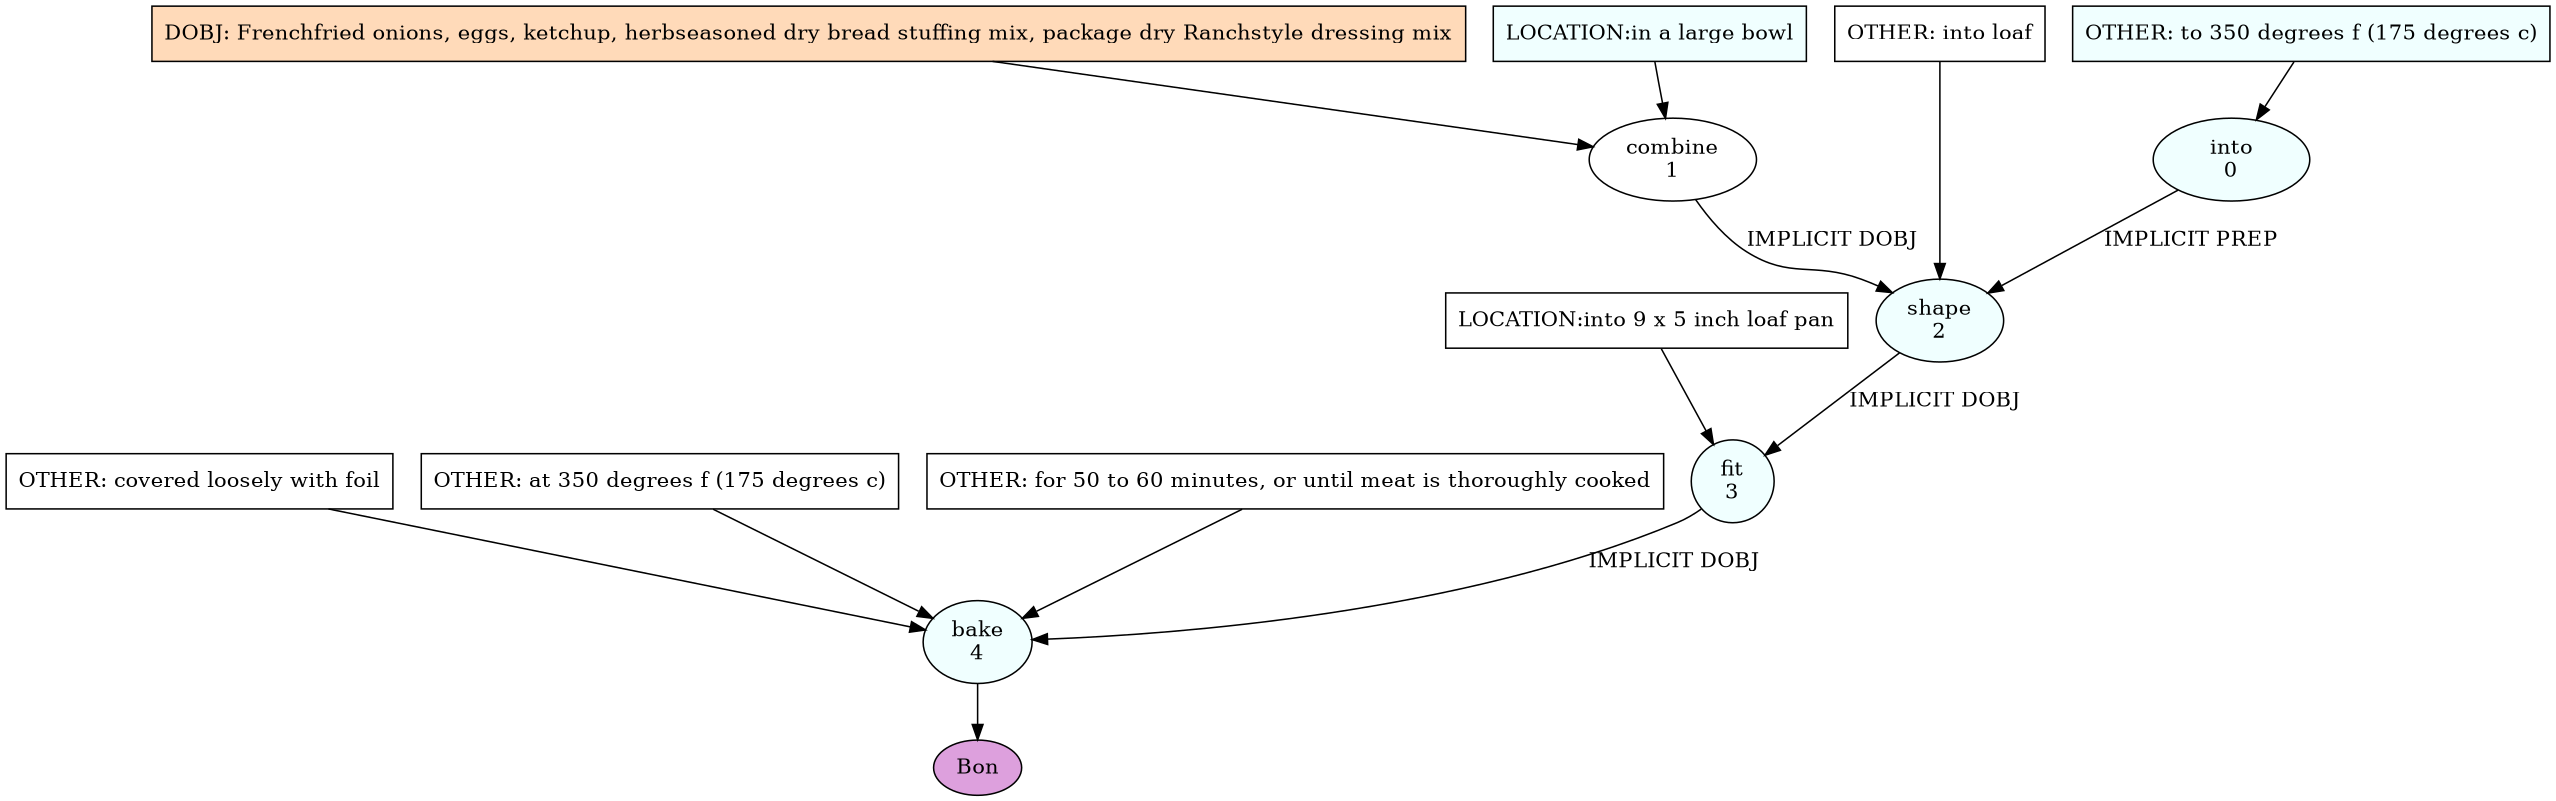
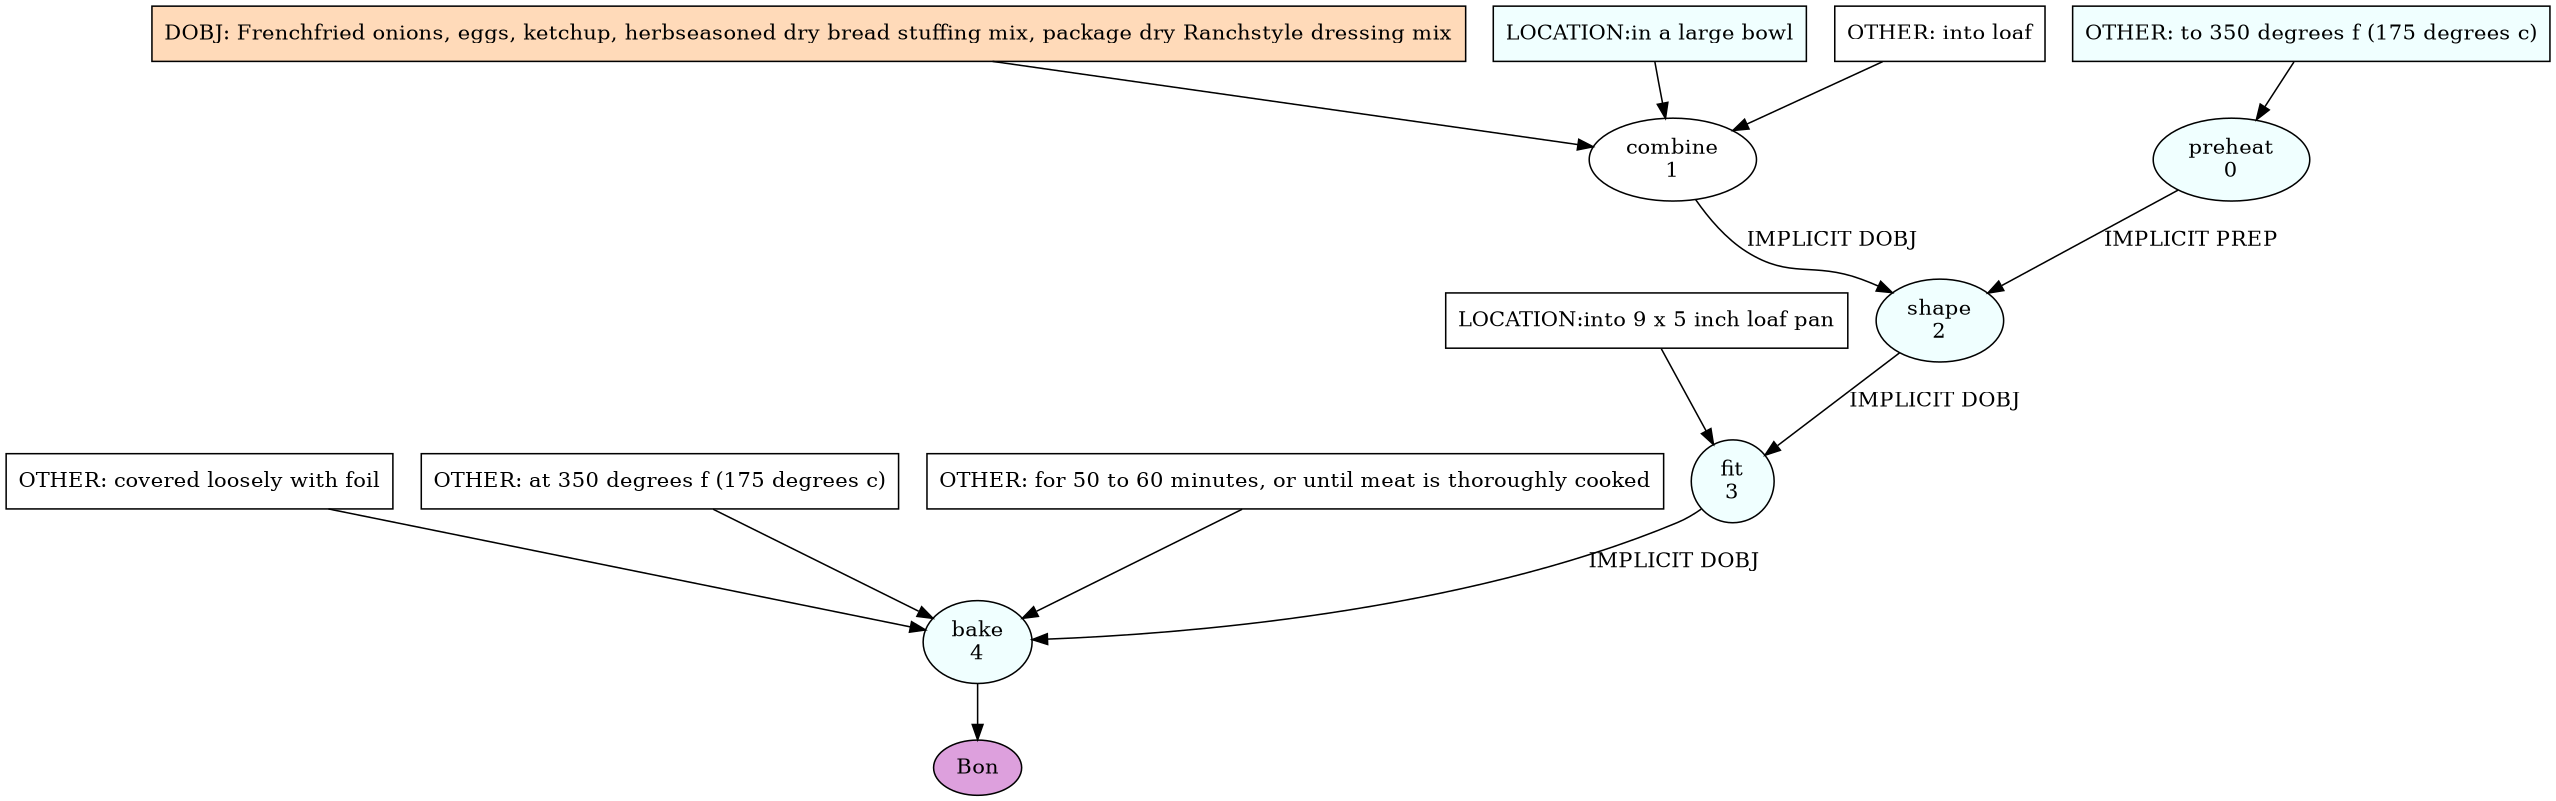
(2231, 160) -> (2231, 160)
(1940, 162) -> (1815, 93)
